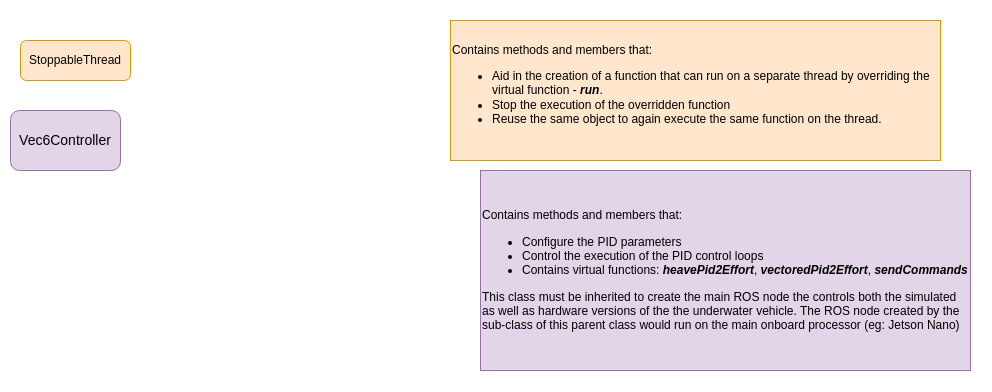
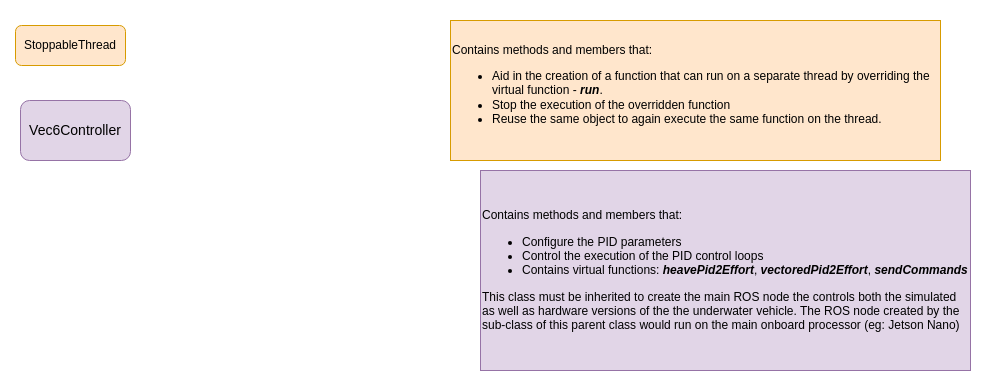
(76, 61) -> (71, 46)
(66, 141) -> (76, 131)
